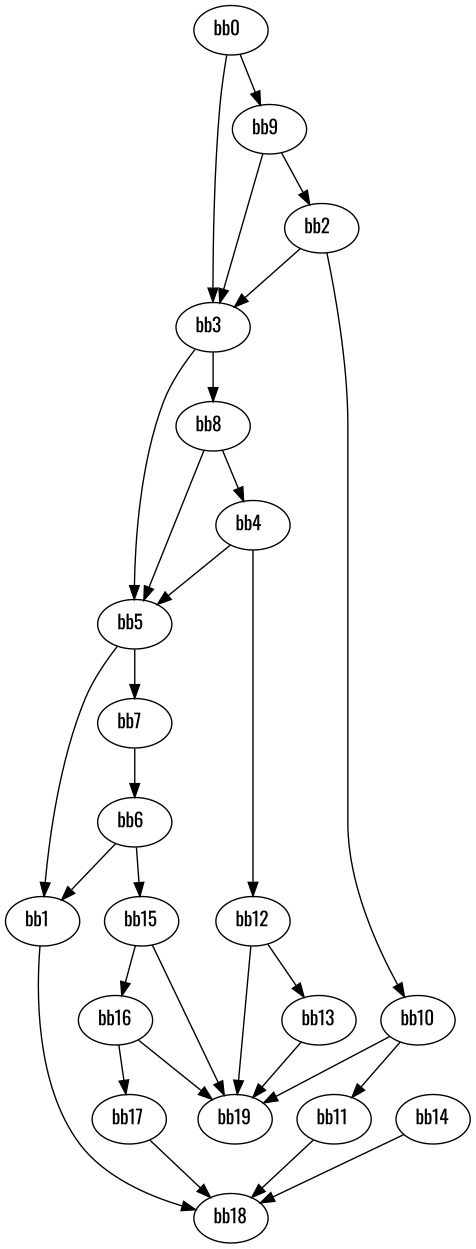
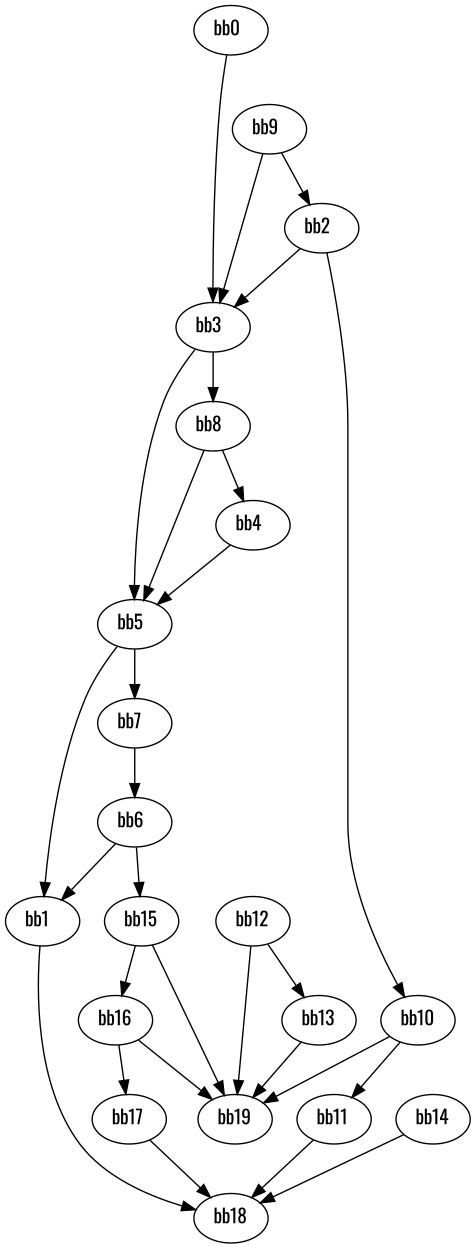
(248, 73) -> none
(253, 716) -> none
